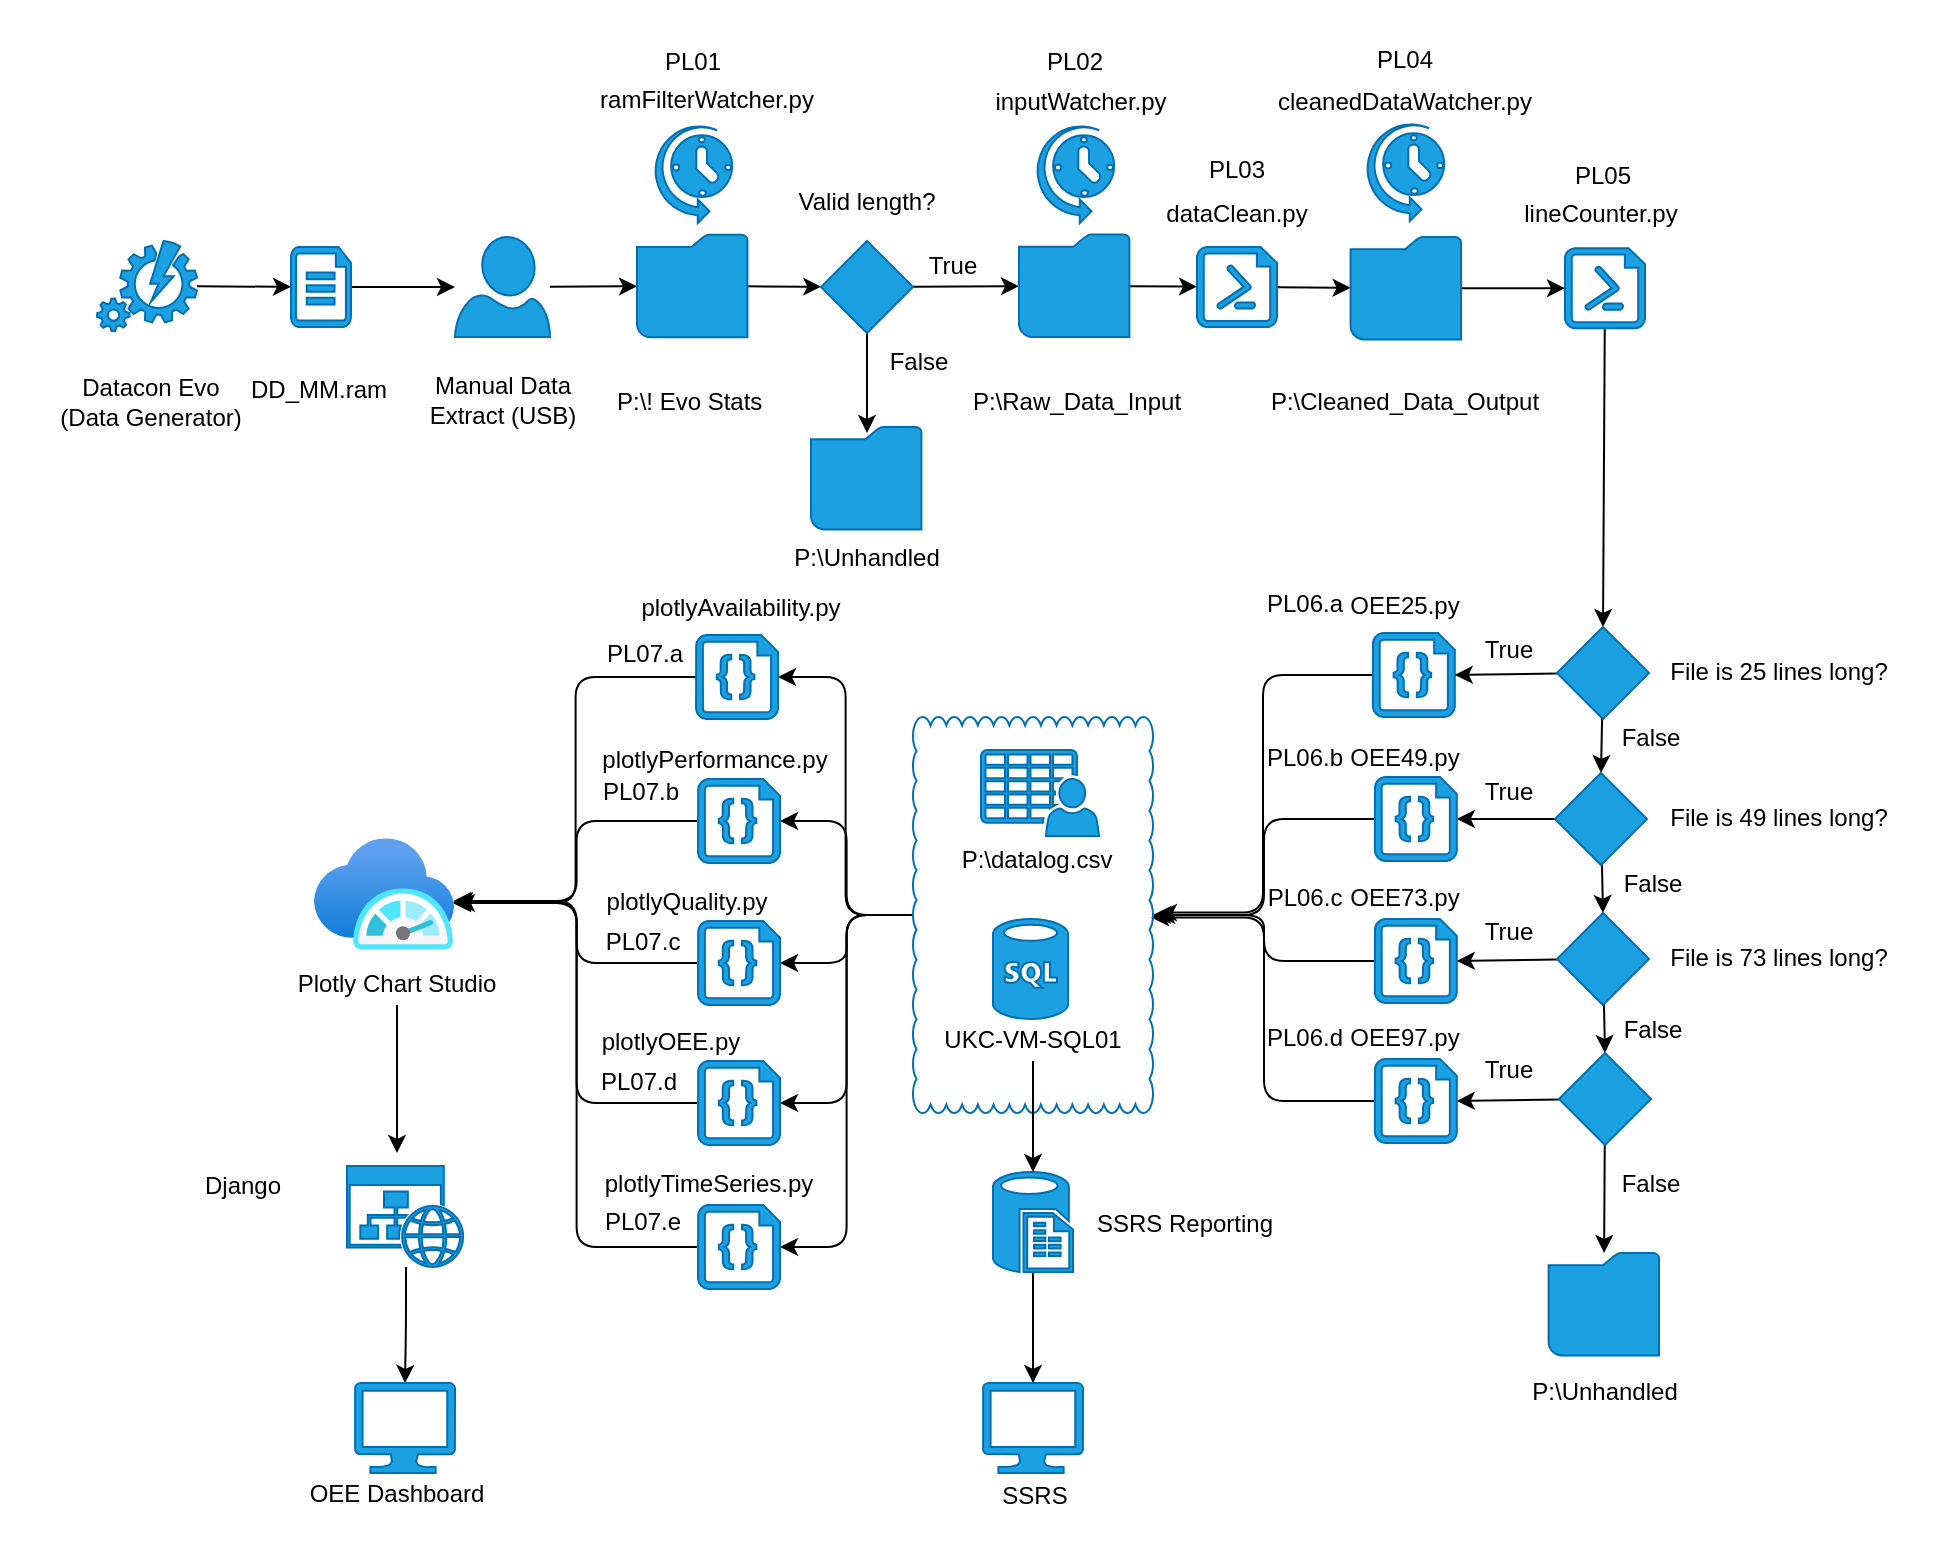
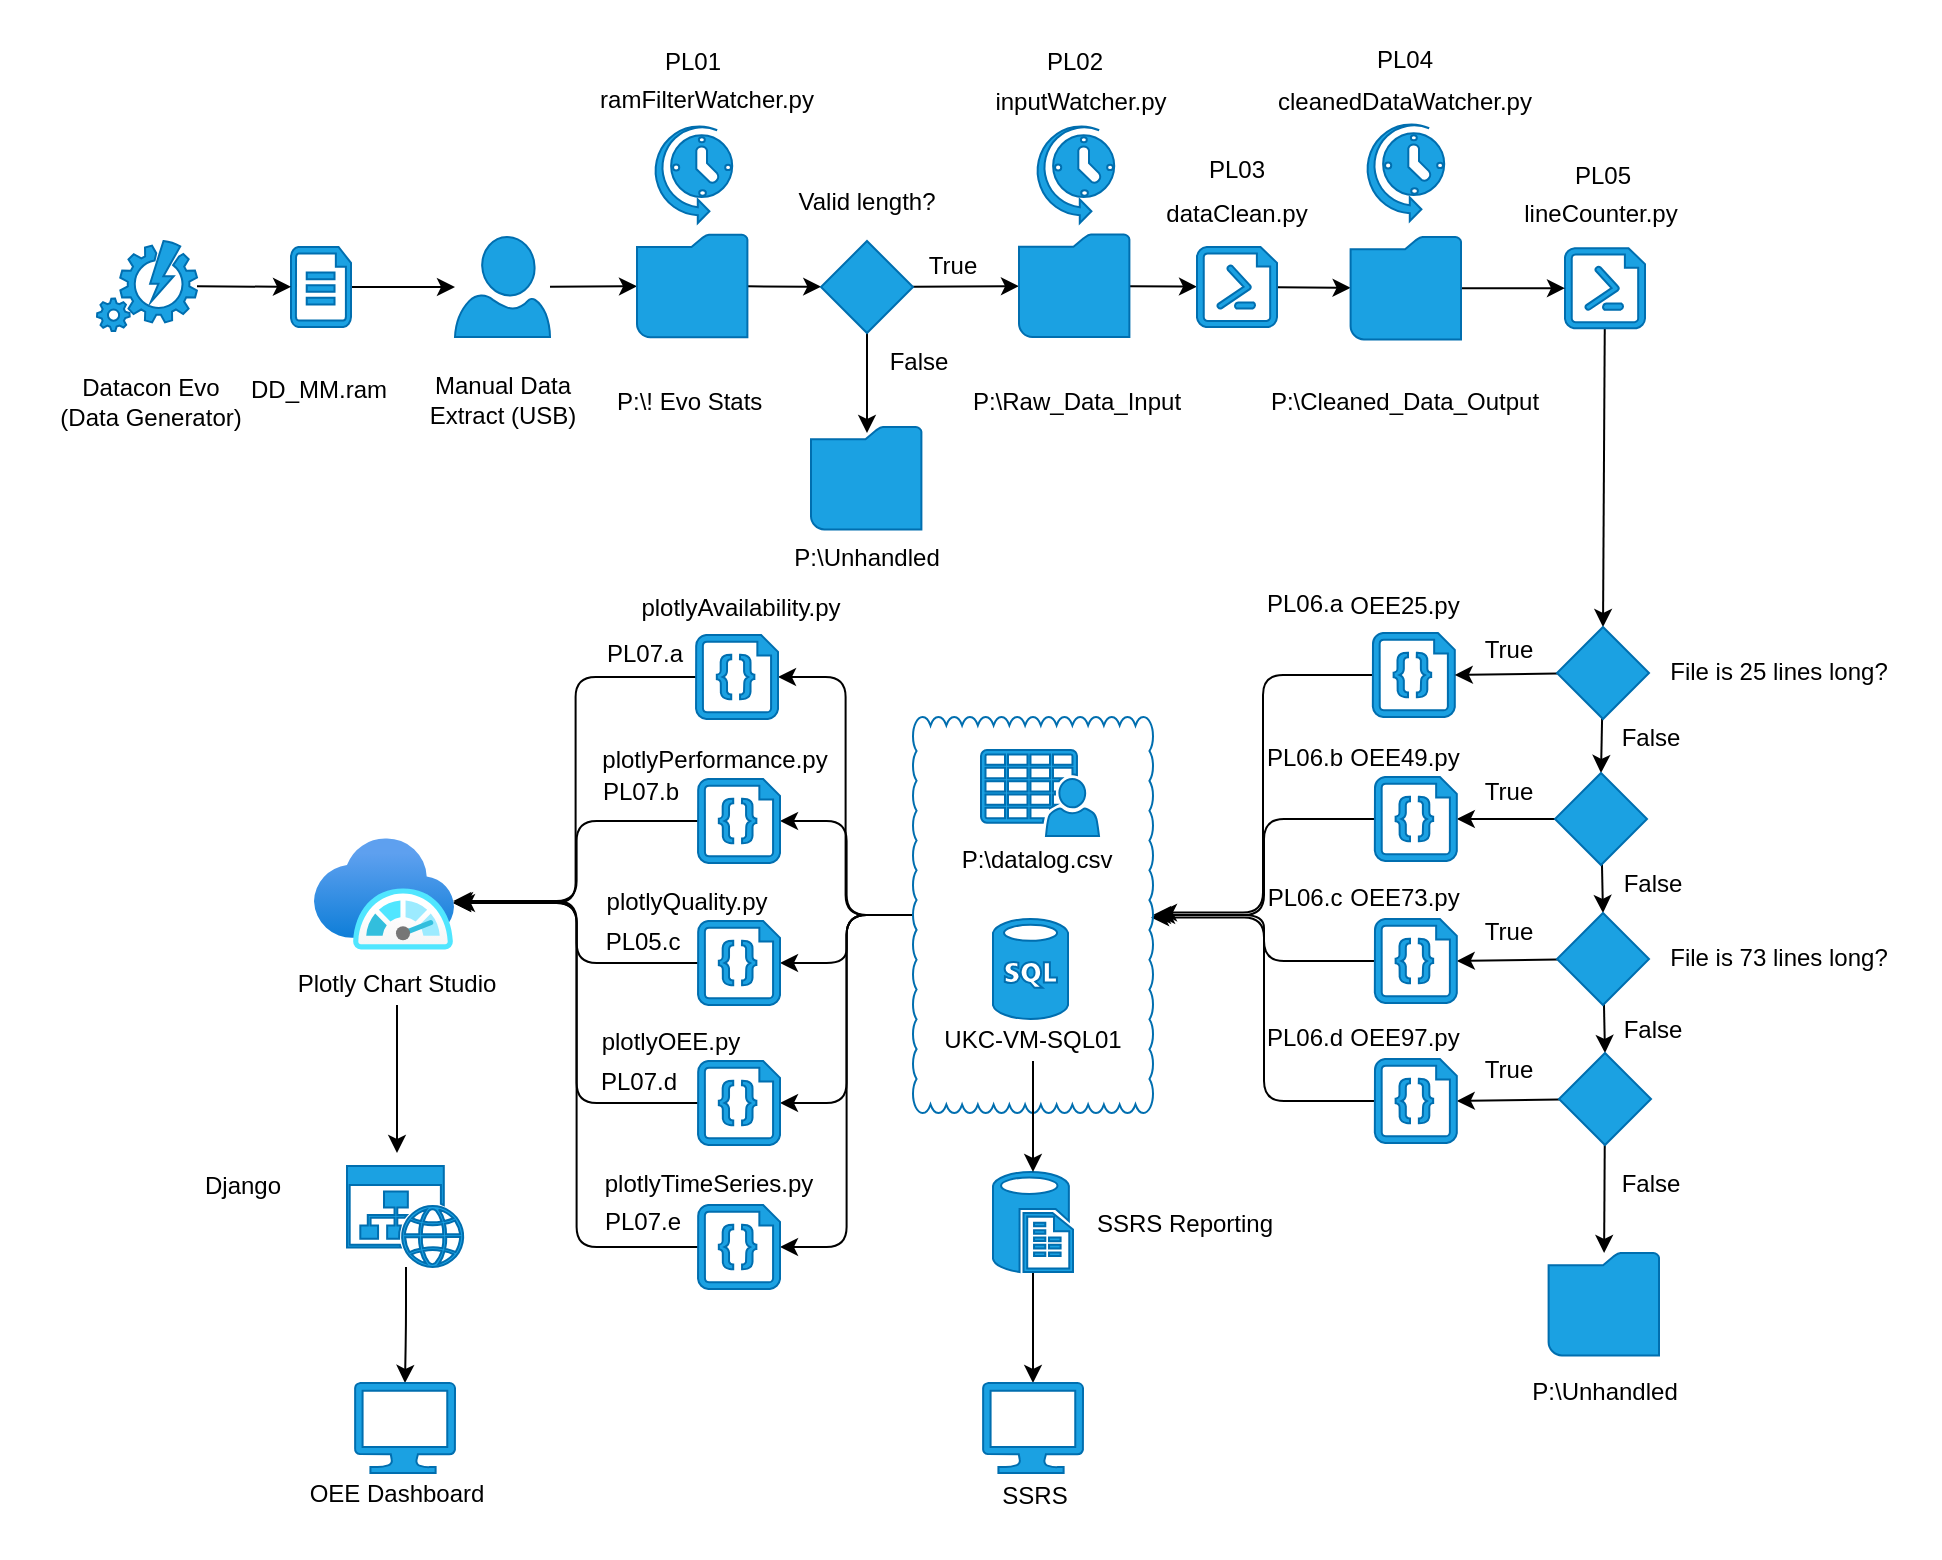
(1779, 819) -> none
(644, 943) -> (644, 943)
